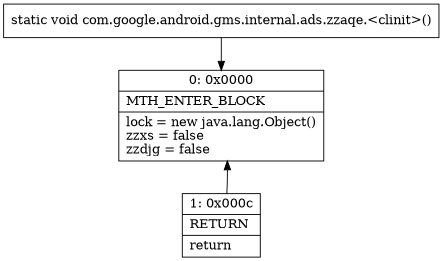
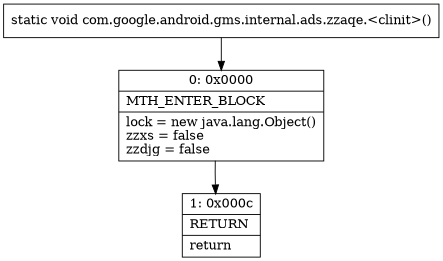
(227, 182) -> (215, 173)
